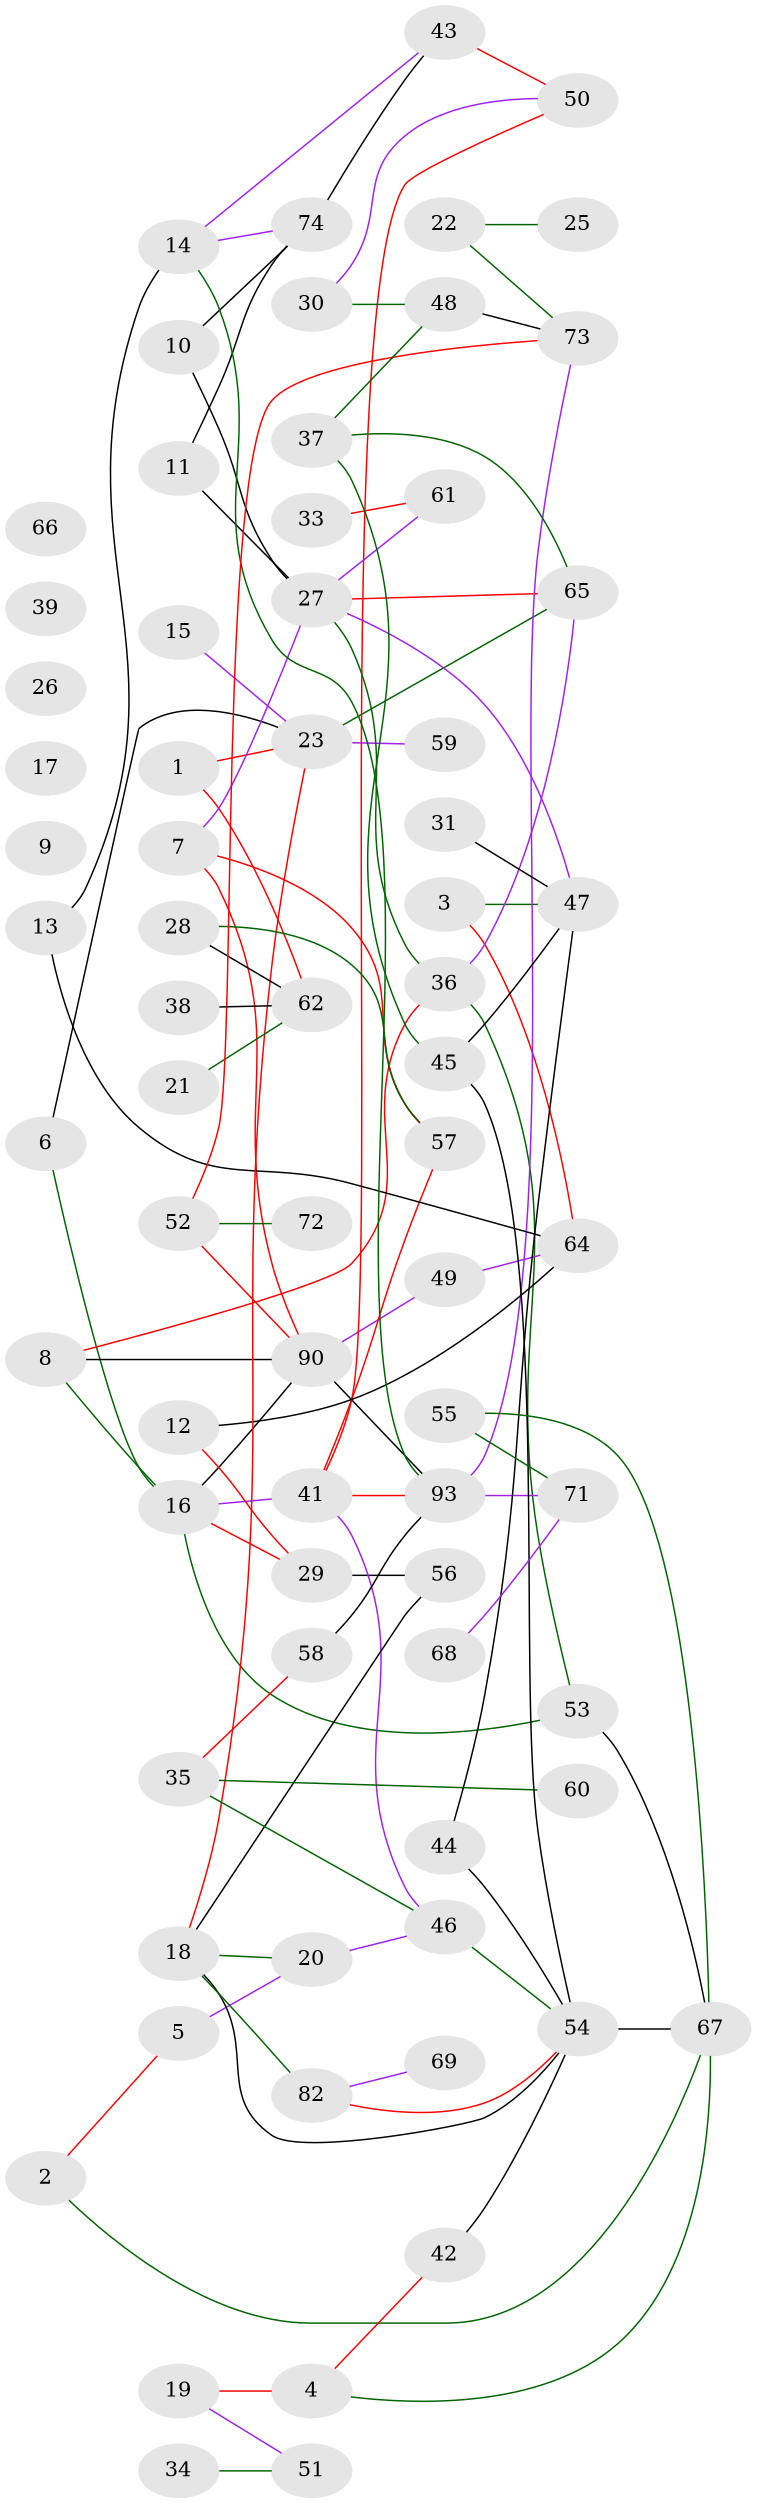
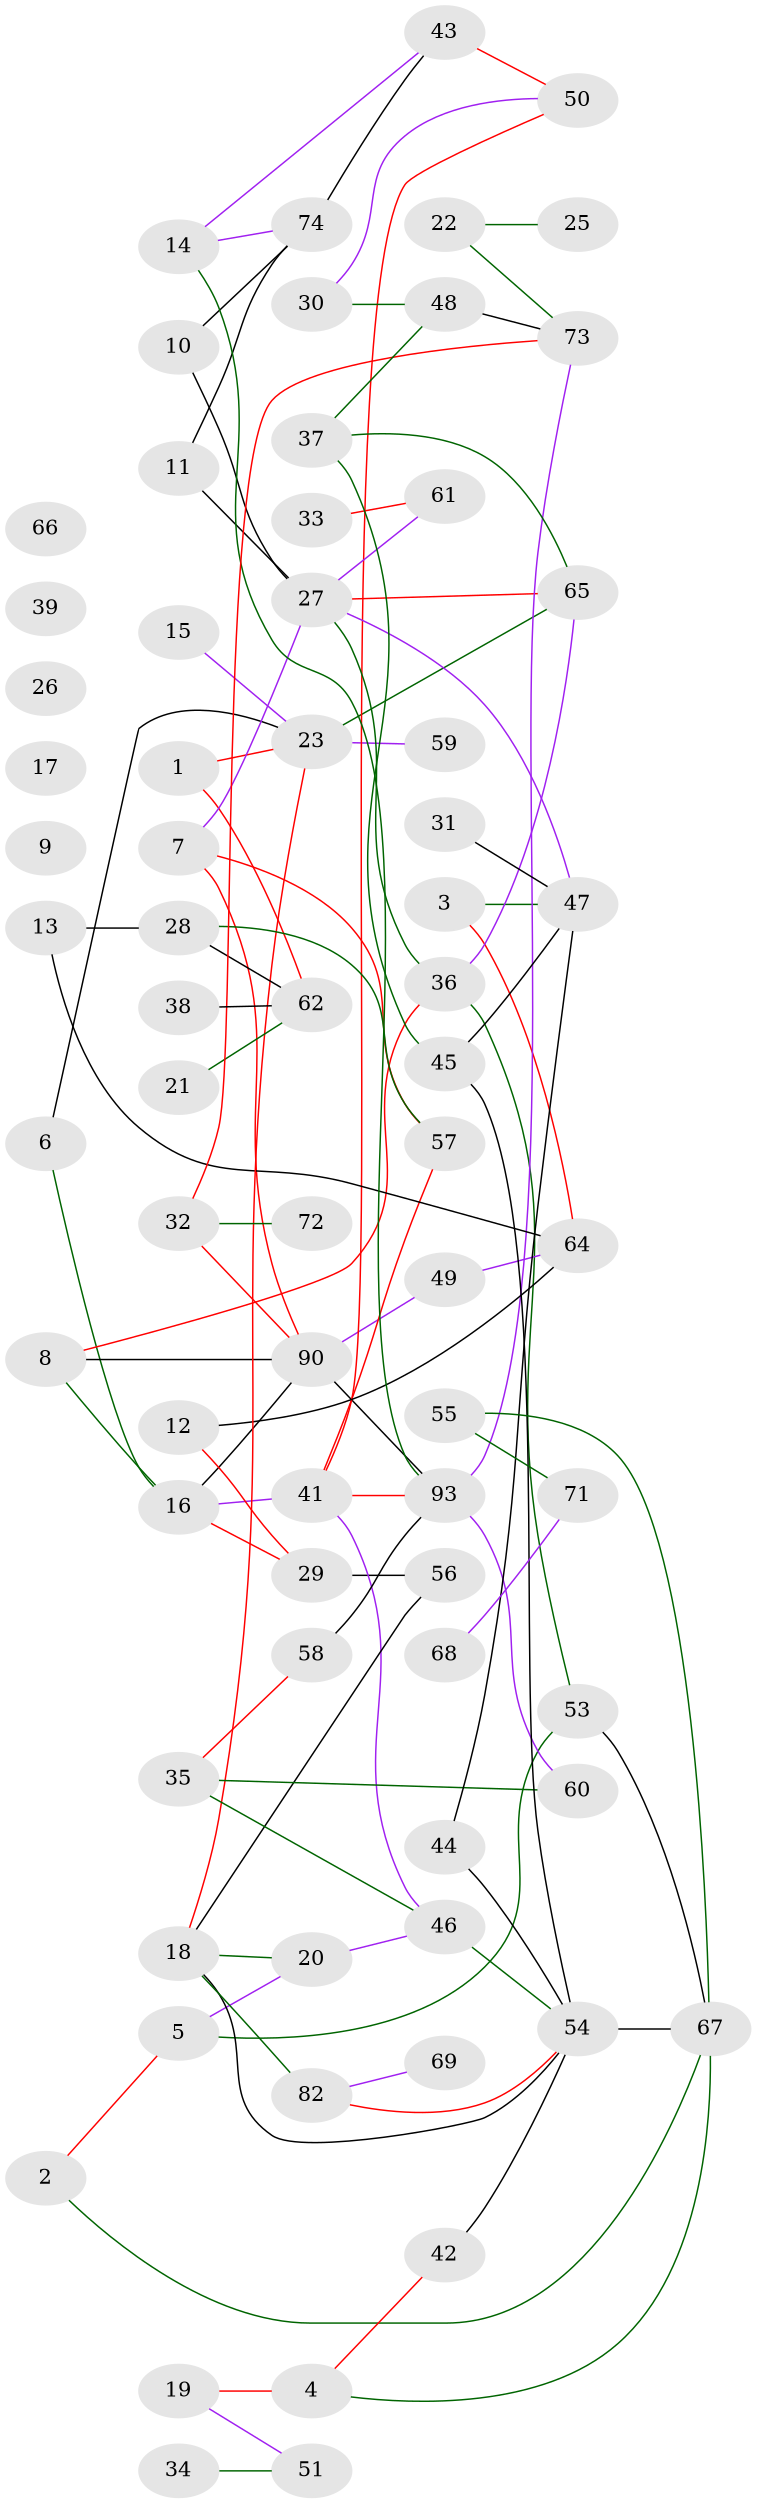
(120, 590) -> (113, 928)
(179, 1224) -> (179, 1224)
(502, 1496) -> (511, 1643)
(311, 1715) -> (473, 1976)
